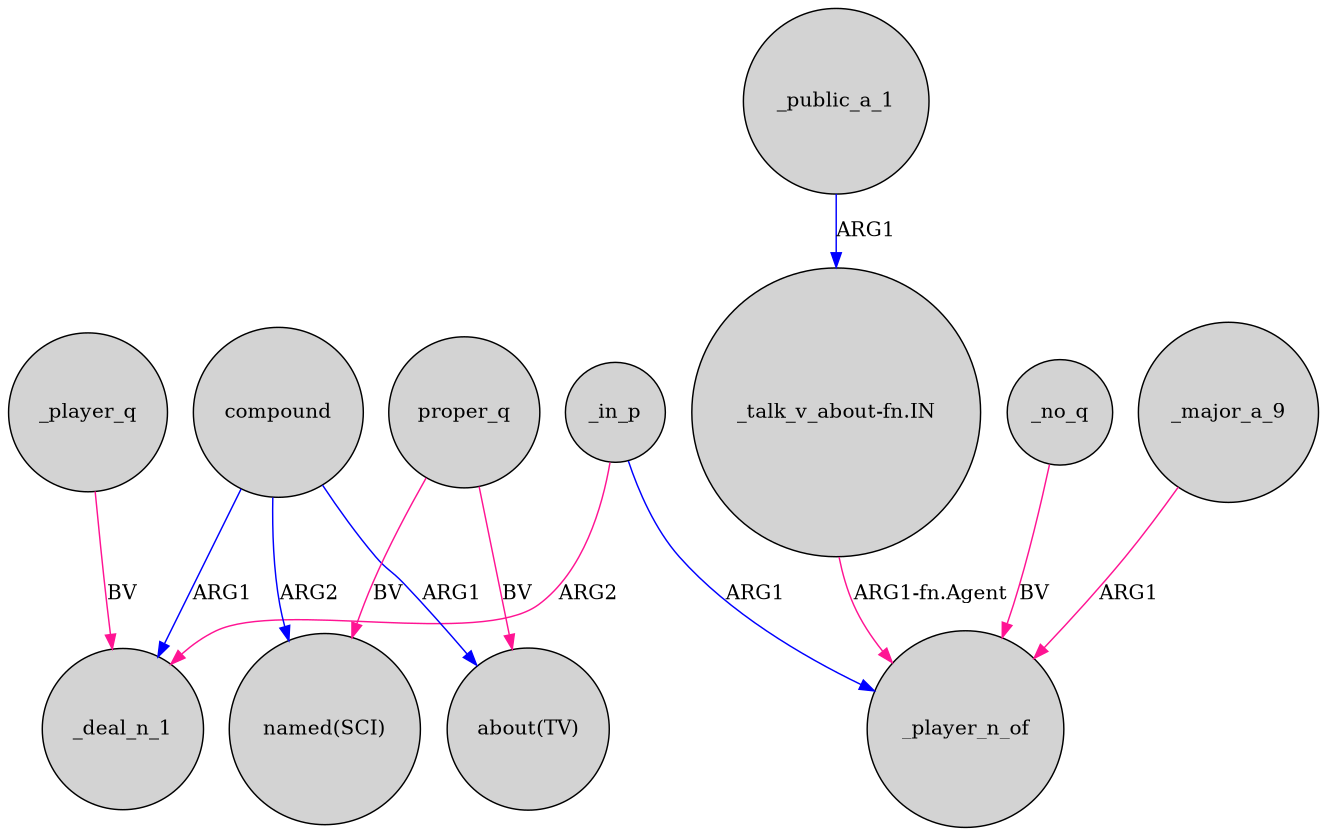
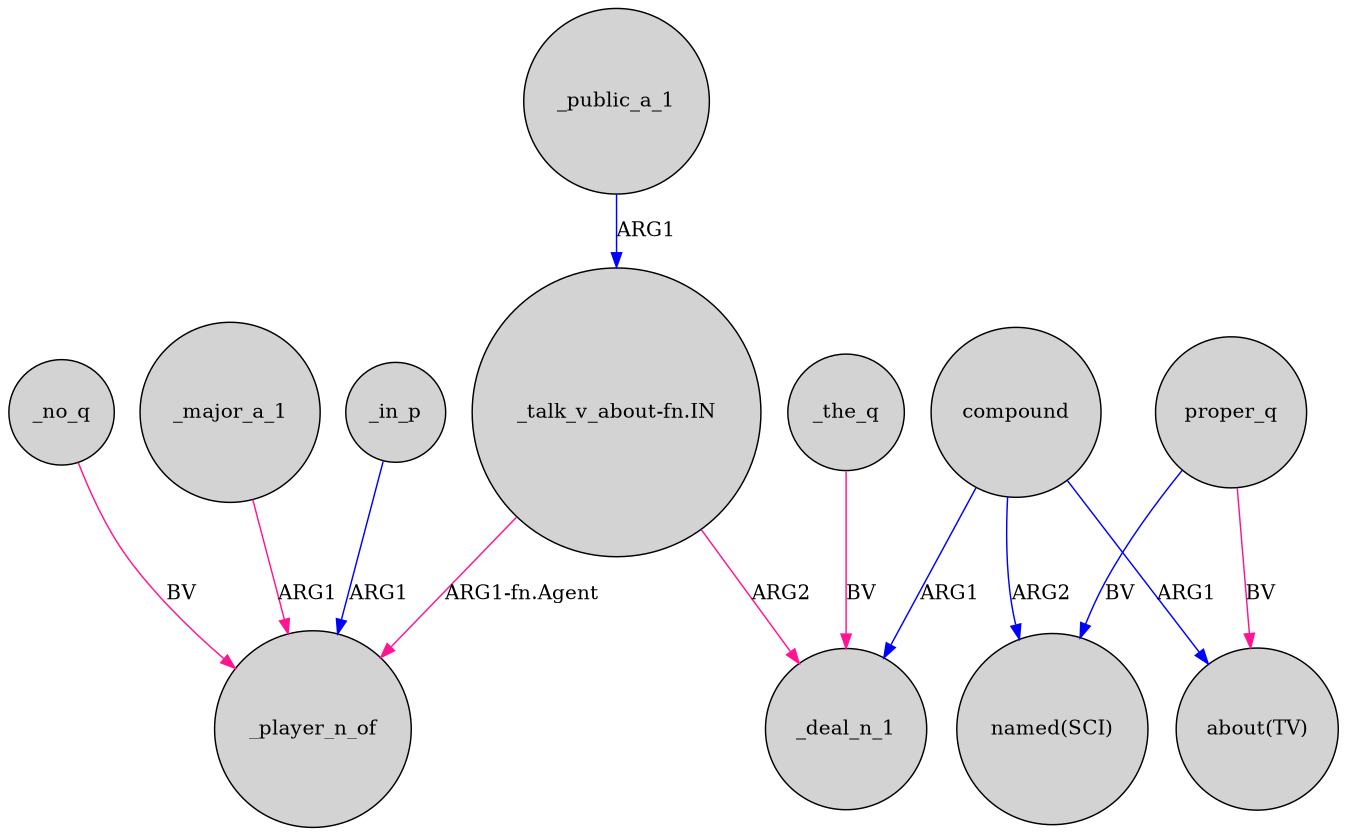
(88, 412) -> (846, 412)
(1228, 412) -> (230, 412)
(388, 549) -> (1128, 544)
(452, 623) -> (746, 591)
